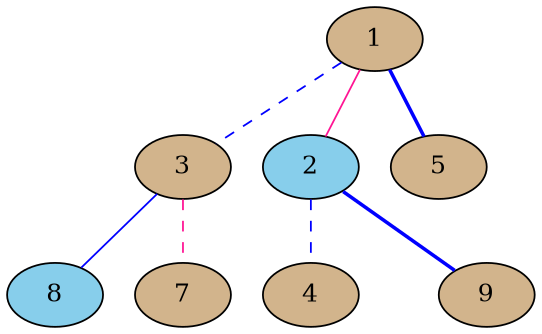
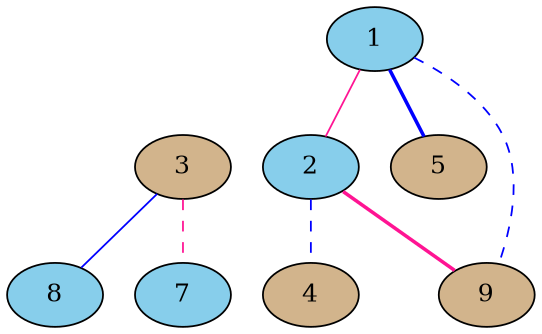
(375, 39) -> (375, 39)
(279, 103) -> (505, 141)
(399, 231) -> (399, 231)
(183, 295) -> (183, 295)
